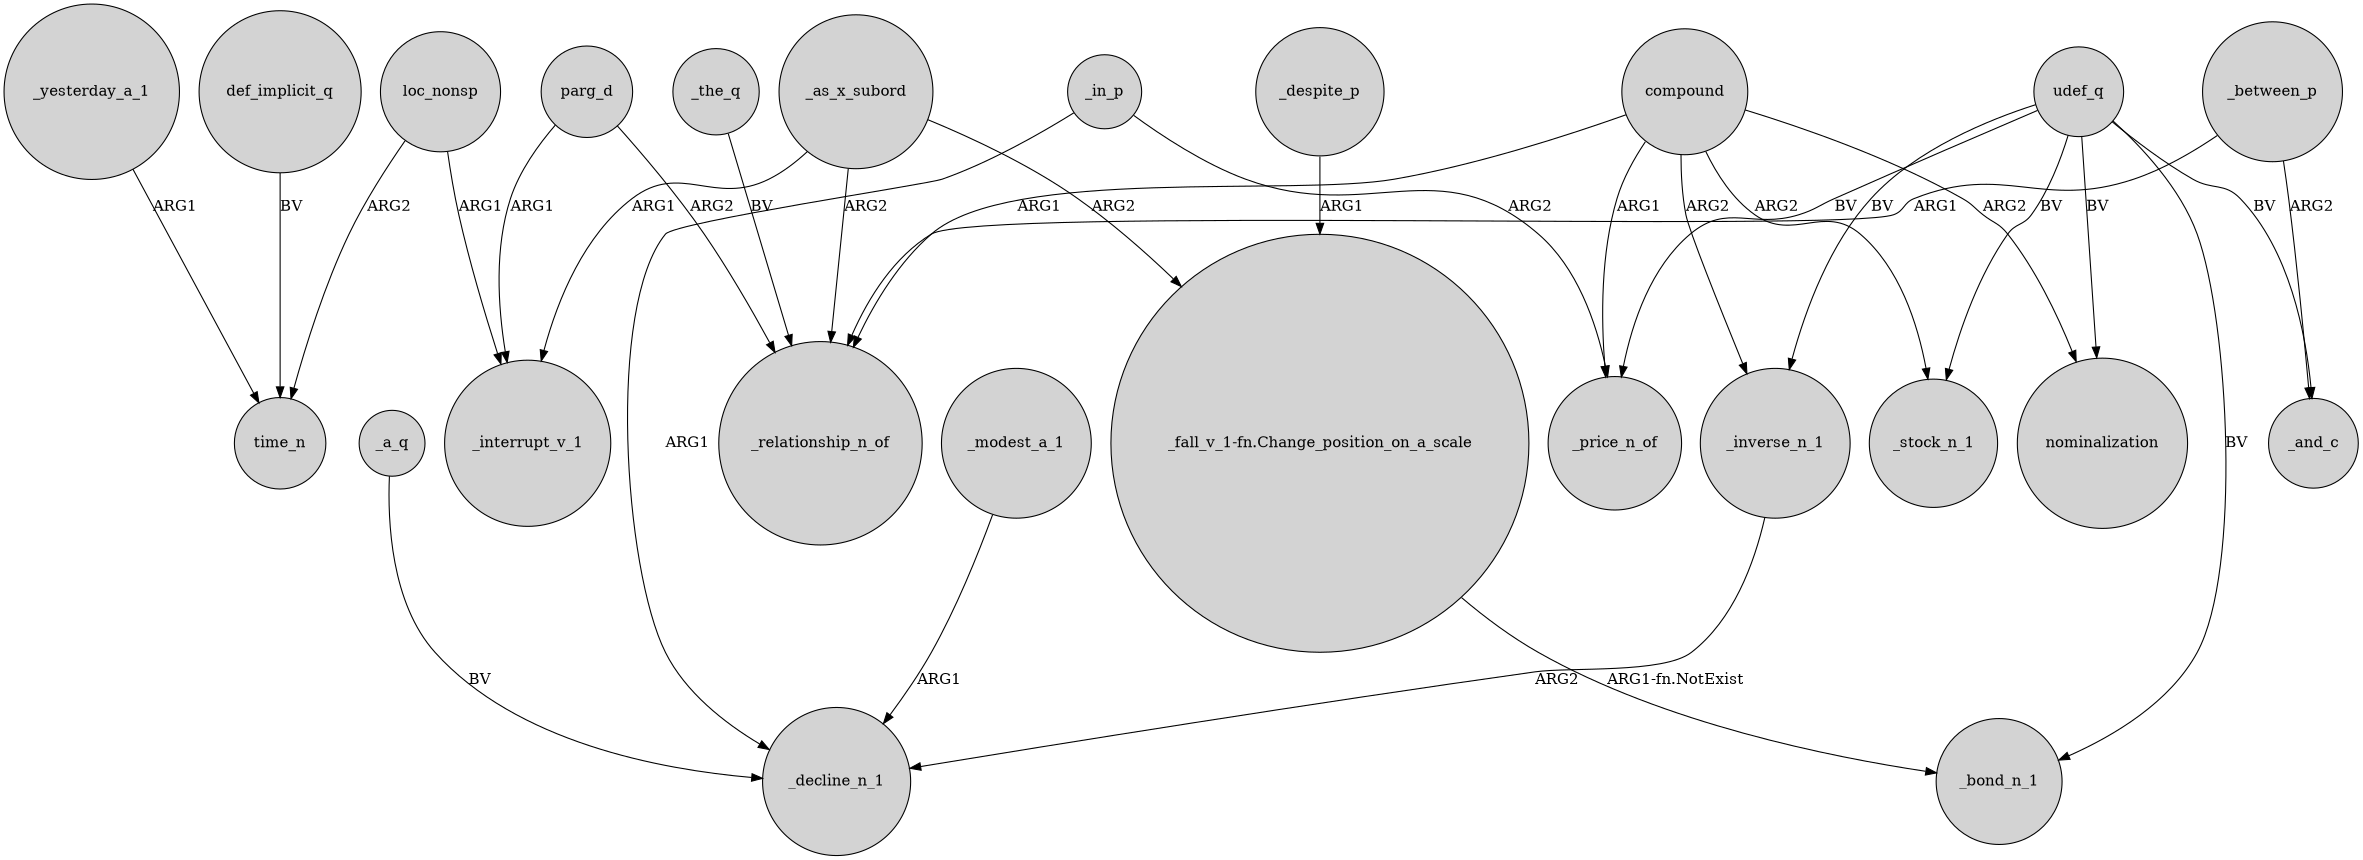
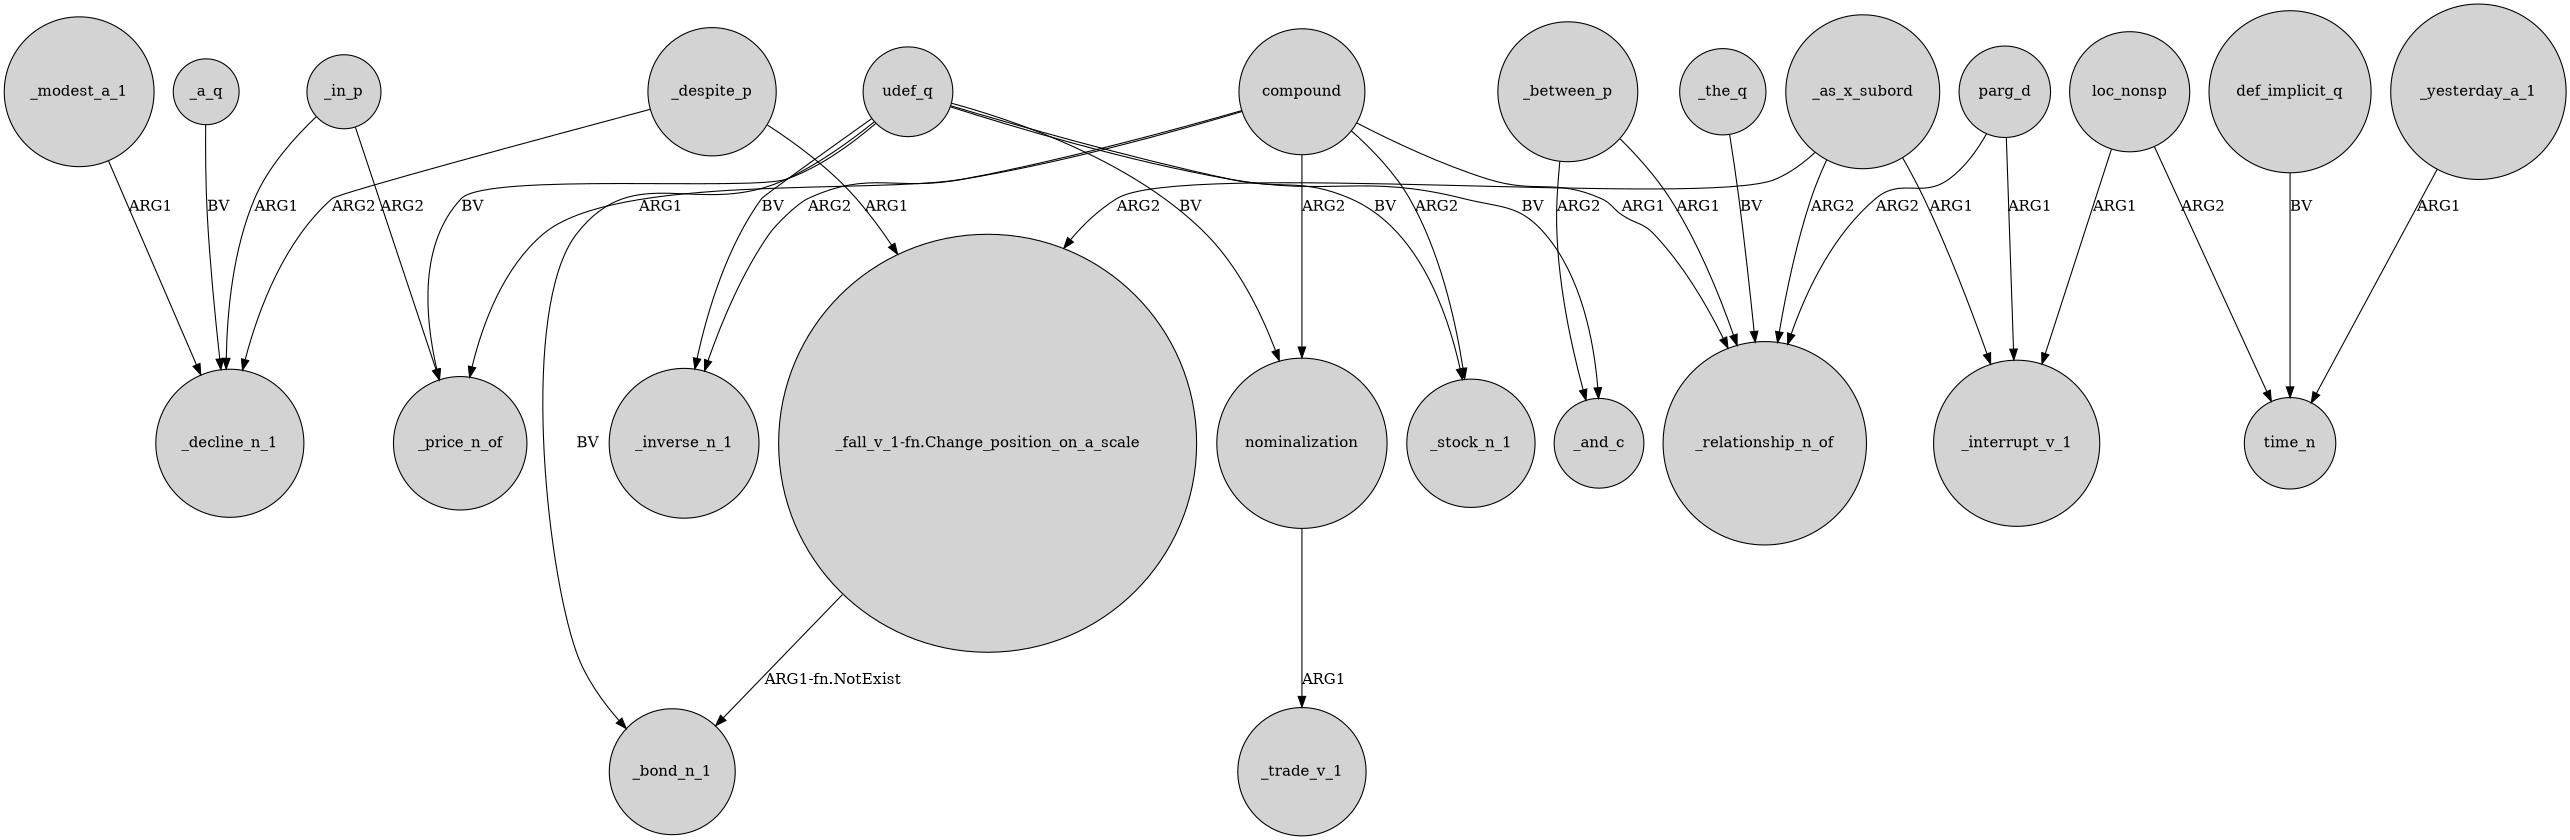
(1383, 694) -> (401, 177)
none -> (1302, 772)
